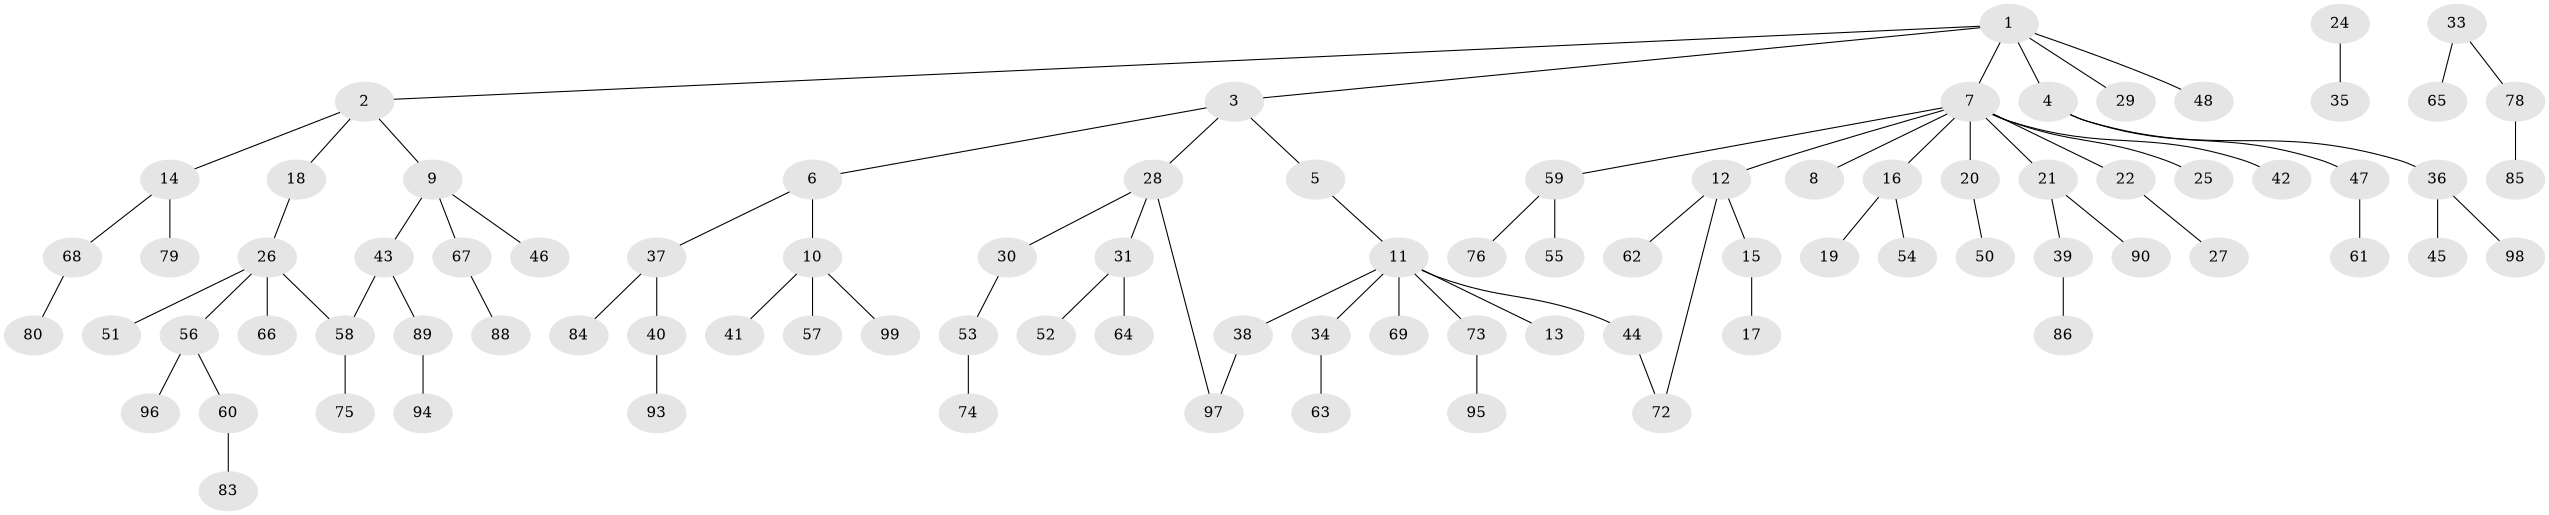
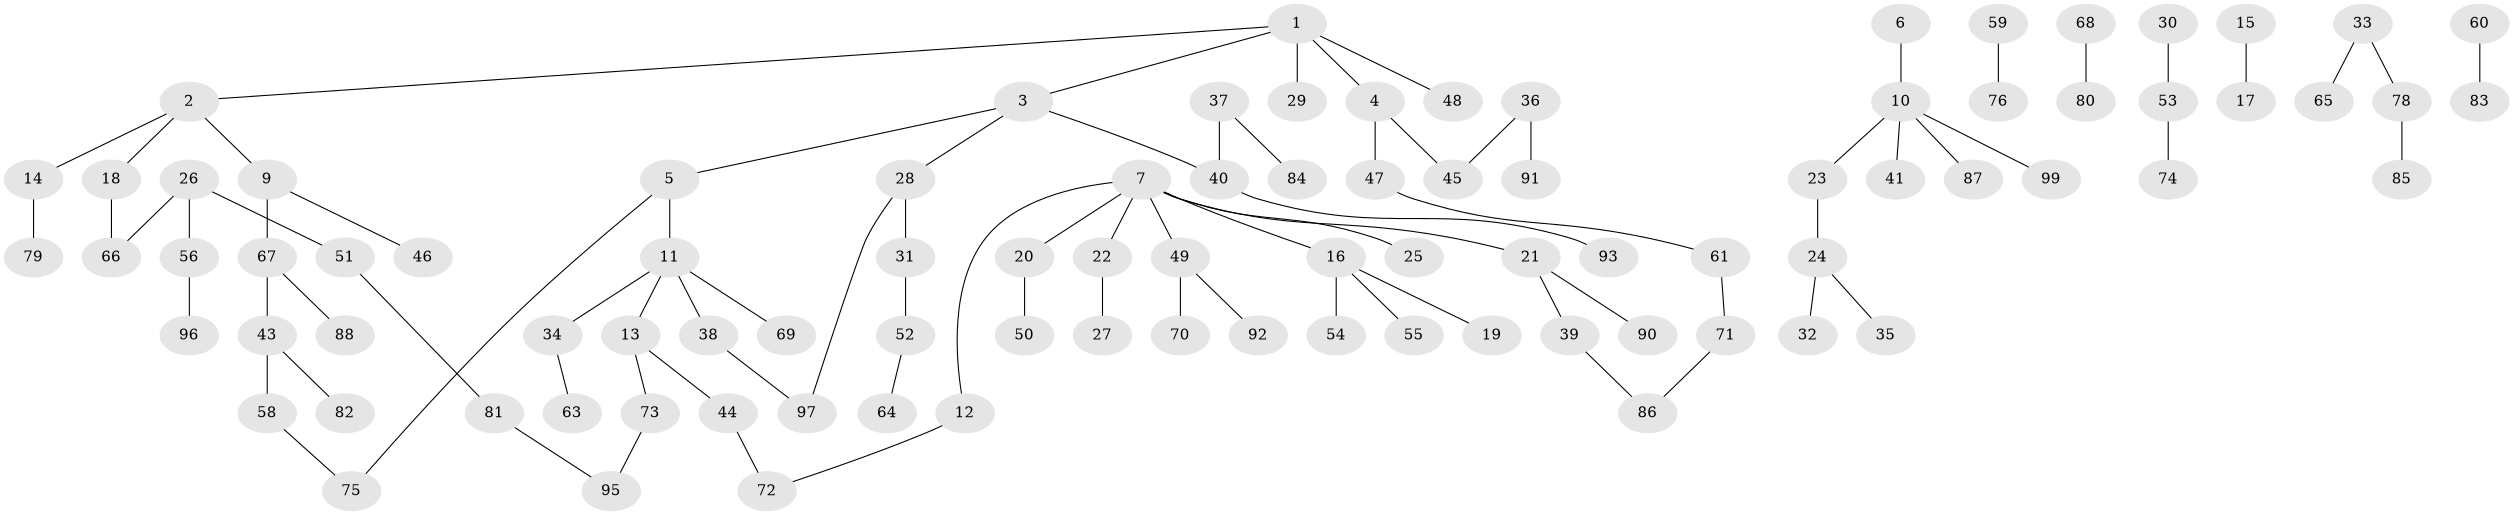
(1990, 63) -> none
(1024, 141) -> (1123, 138)
(1762, 141) -> none
(2269, 141) -> (1414, 141)
(1814, 180) -> none
none -> (1818, 180)
(2282, 180) -> (1180, 258)
(282, 218) -> (111, 219)
(121, 219) -> none
(408, 219) -> (267, 297)
(735, 219) -> none
(1080, 219) -> none
(1555, 219) -> (1375, 296)
(1737, 219) -> none
(1633, 258) -> none
(2516, 258) -> (1531, 180)
(306, 296) -> none
(1438, 296) -> (641, 374)
(1516, 296) -> (680, 374)
(1124, 297) -> (896, 374)
none -> (502, 328)
(423, 335) -> (345, 413)
(813, 335) -> (1973, 180)
none -> (1180, 335)
none -> (1258, 335)
none -> (1726, 335)
none -> (1808, 335)
(209, 374) -> none
(423, 413) -> none
none -> (494, 413)
